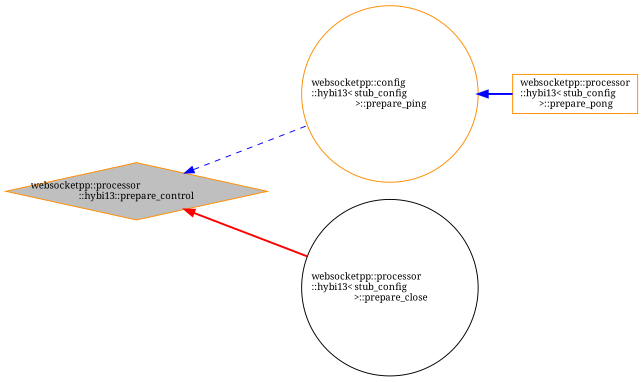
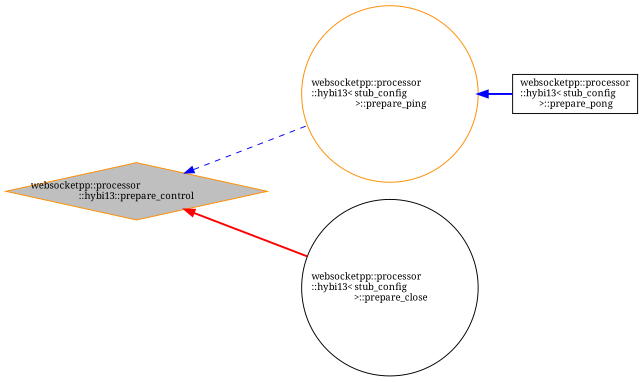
(390, 94) -> (390, 94)
(575, 94) -> (575, 94)
